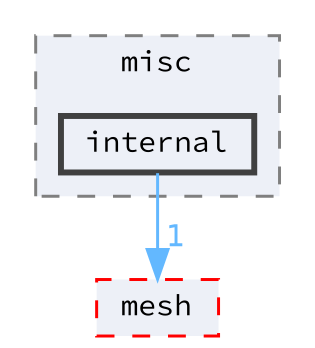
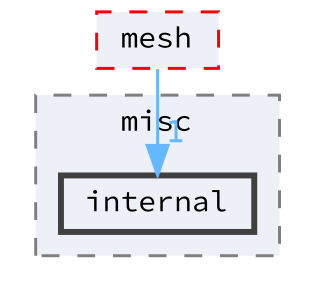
(158, 215) -> (158, 115)
